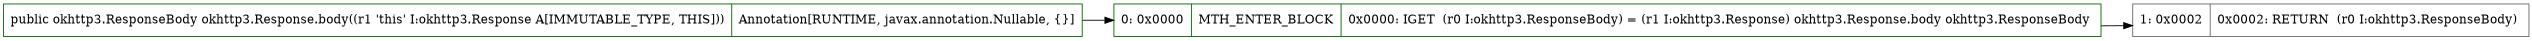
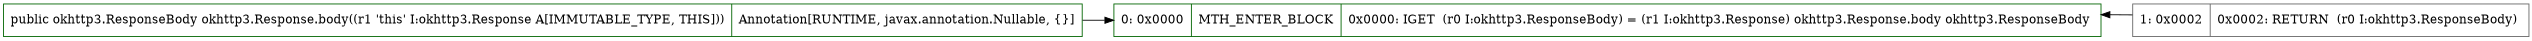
(2112, 26) -> (2121, 15)
